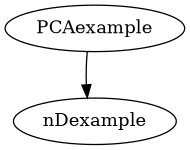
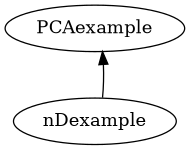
(86, 68) -> (104, 81)
